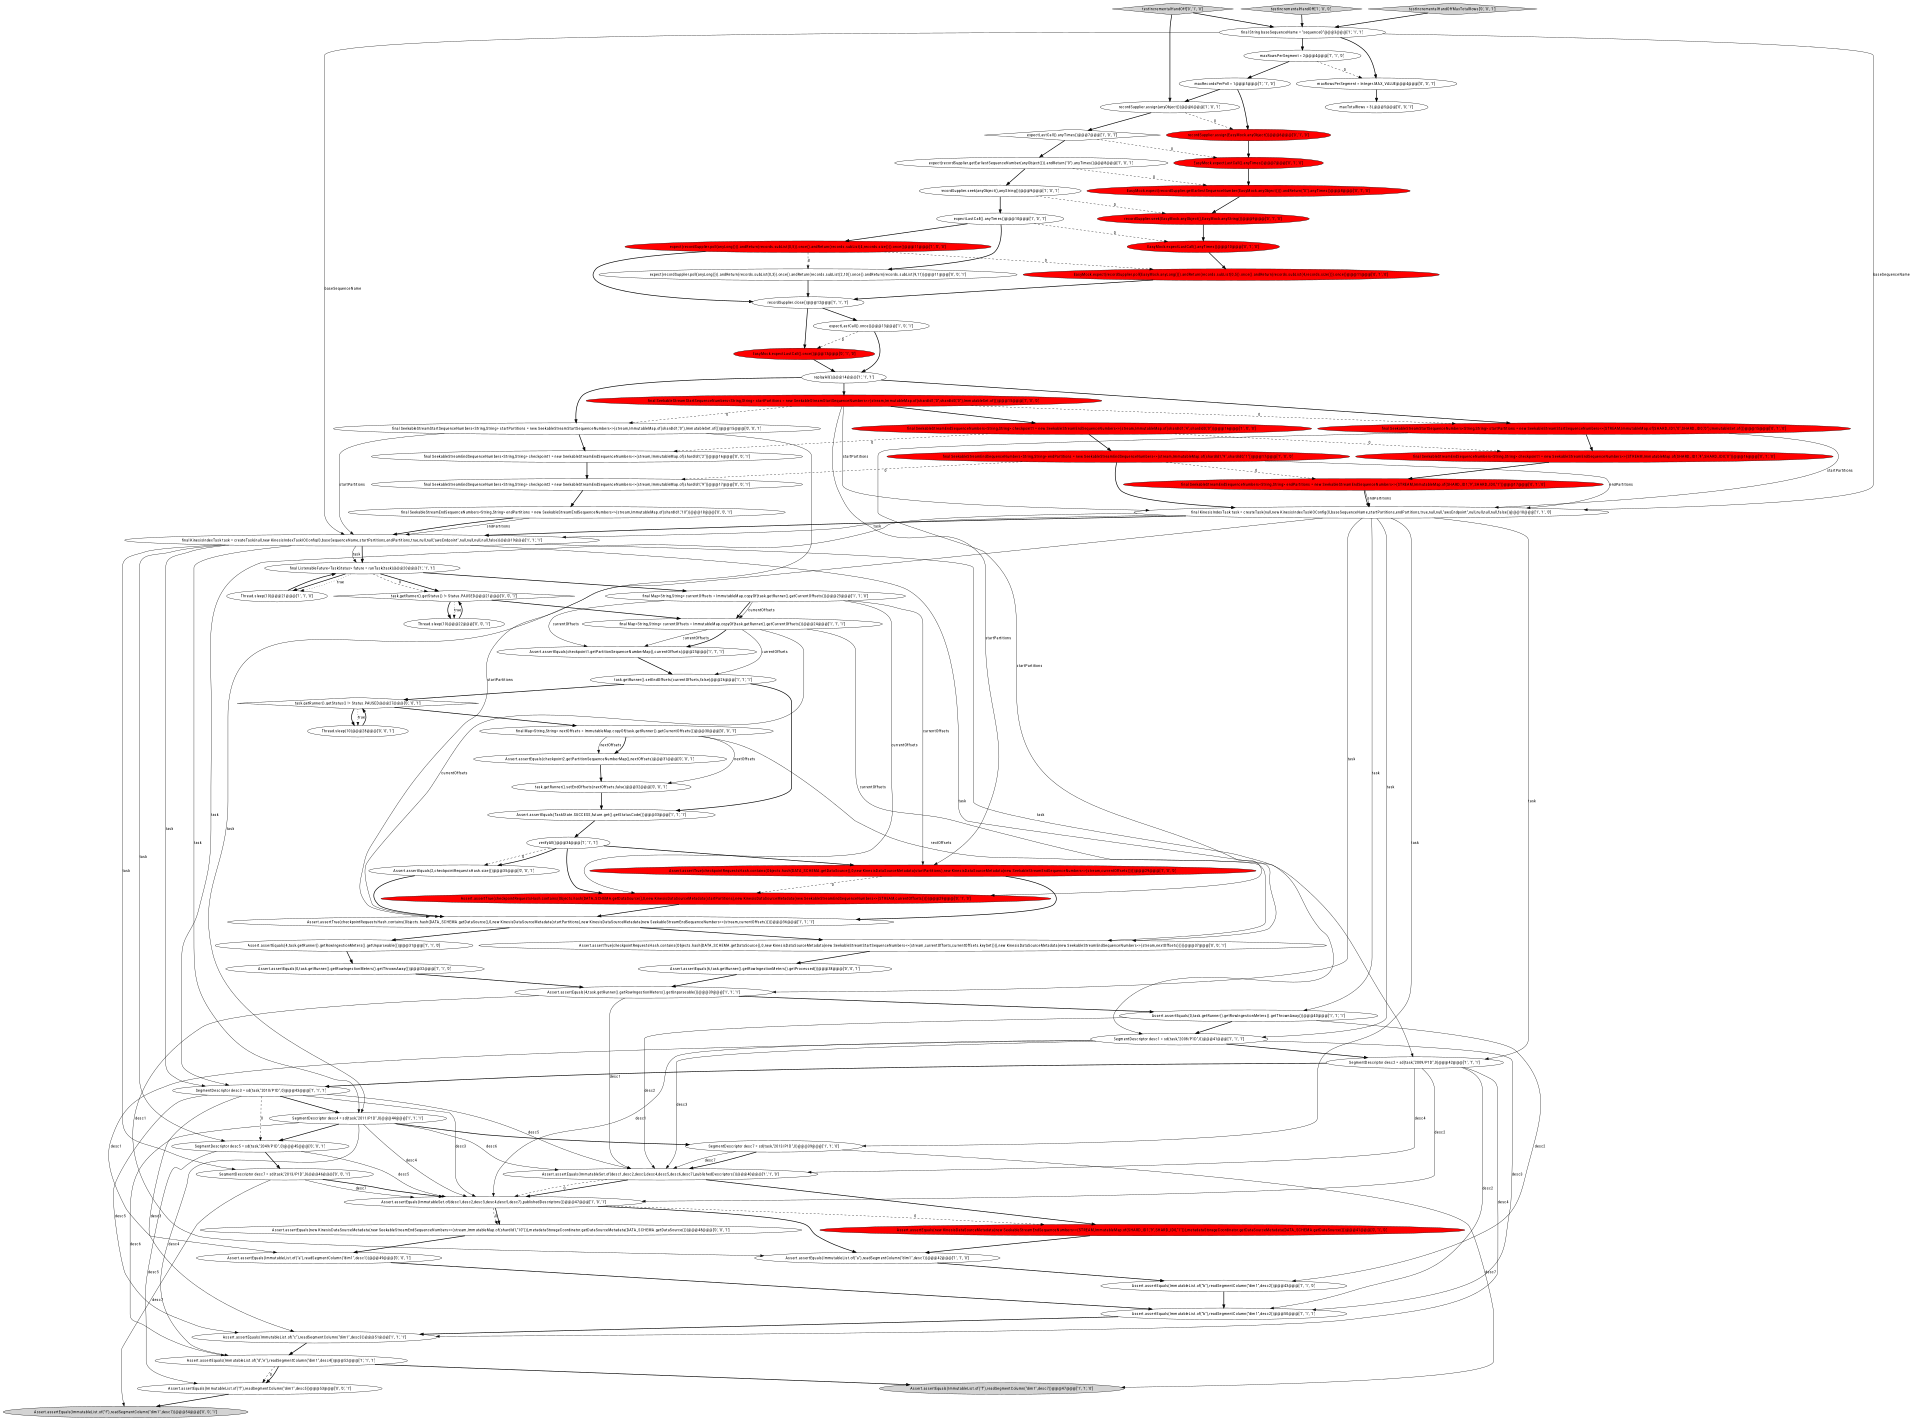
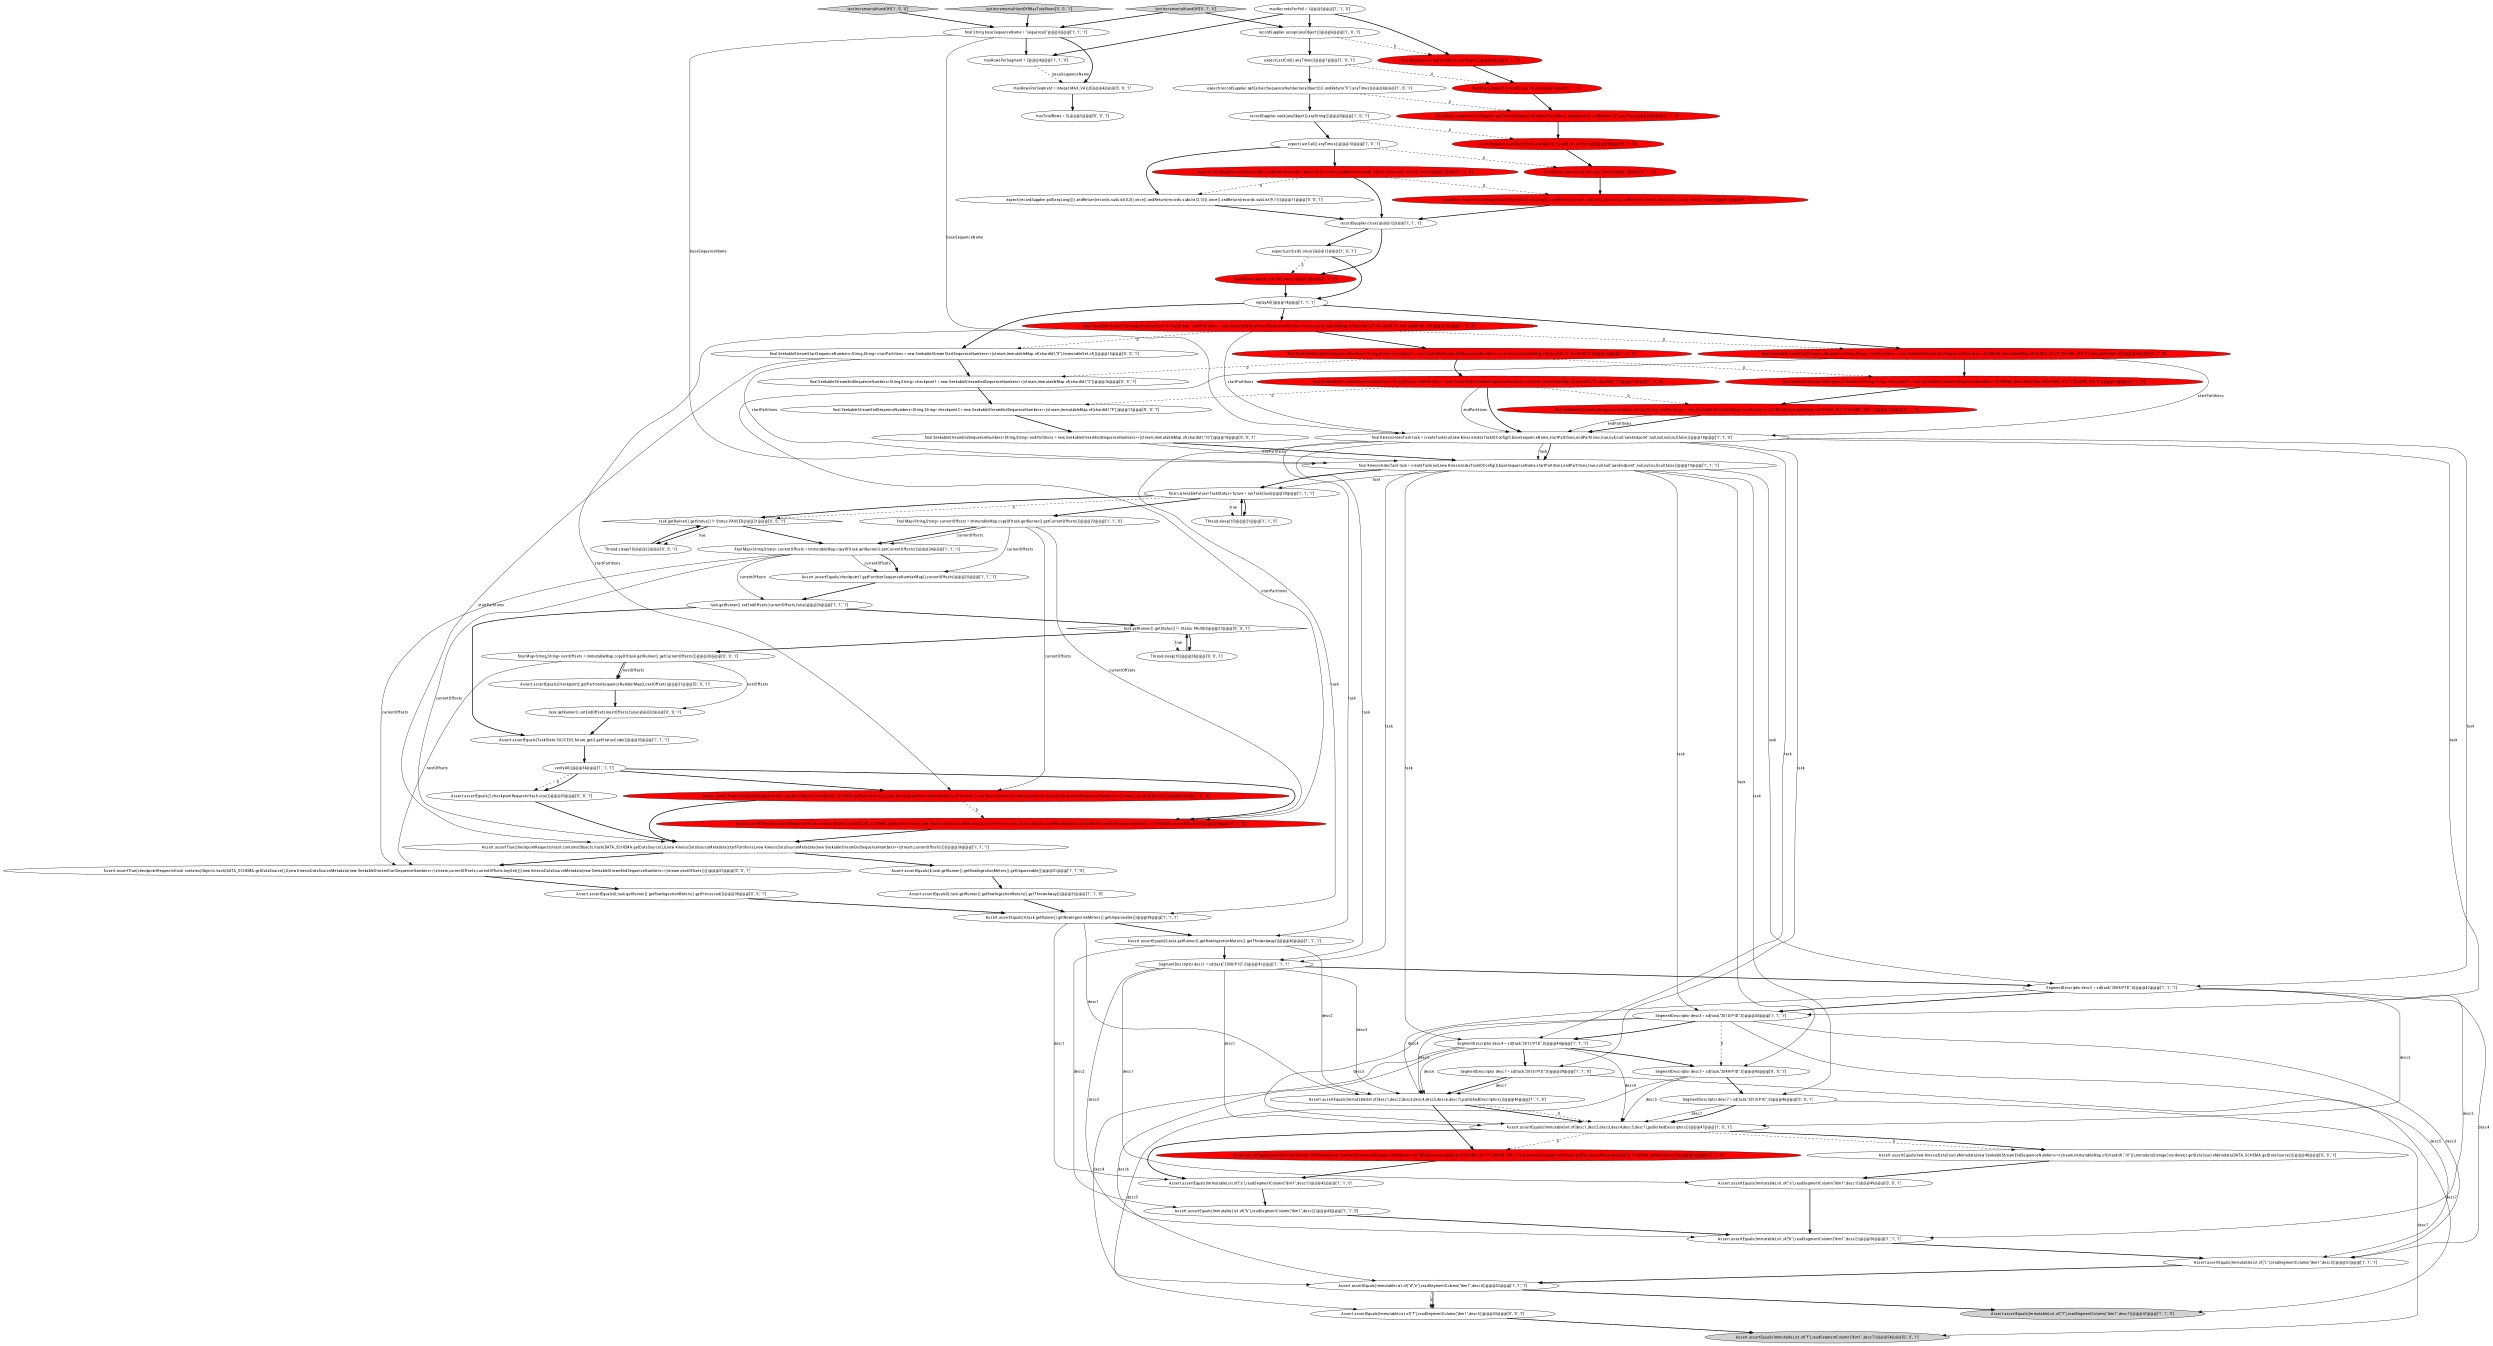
(1270, 69) -> (1170, 34)
(1345, 70) -> (1071, 74)
(1072, 135) -> (1310, 60)
